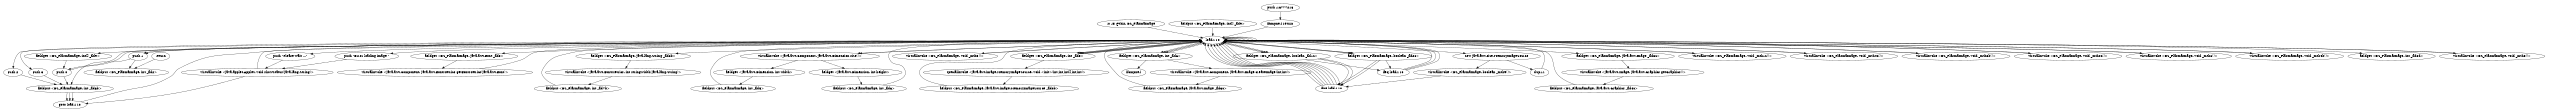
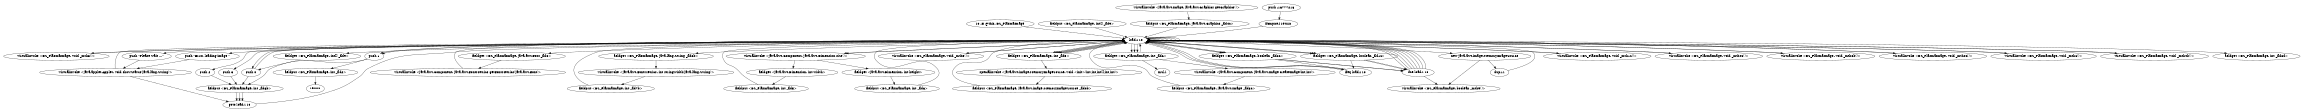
(1497, 56) -> (1485, 56)
(1618, 56) -> none
(146, 63) -> (315, 79)
(1134, 72) -> (1162, 72)
(1395, 81) -> (1430, 80)
